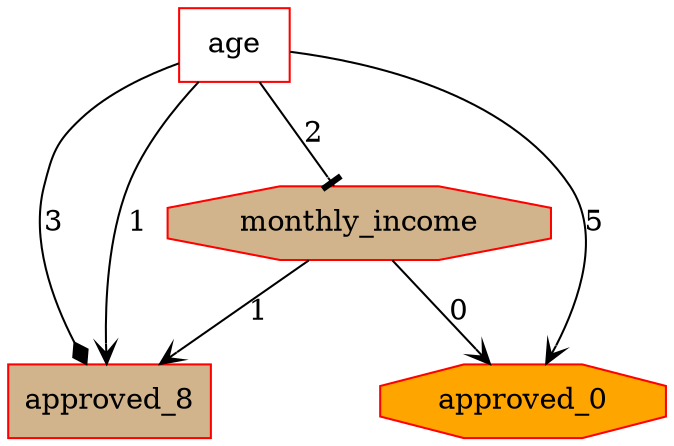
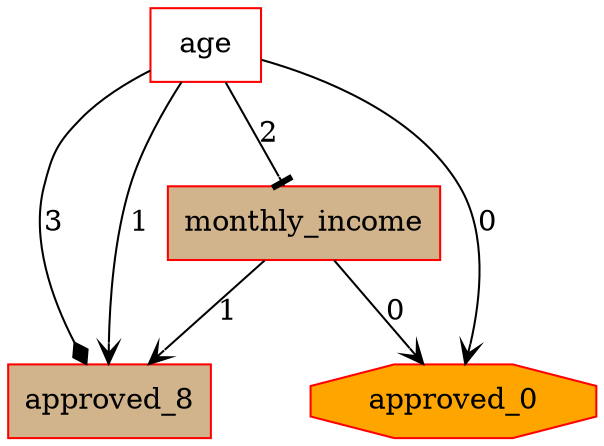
(359, 223) -> (304, 223)
(595, 223) -> (488, 223)
